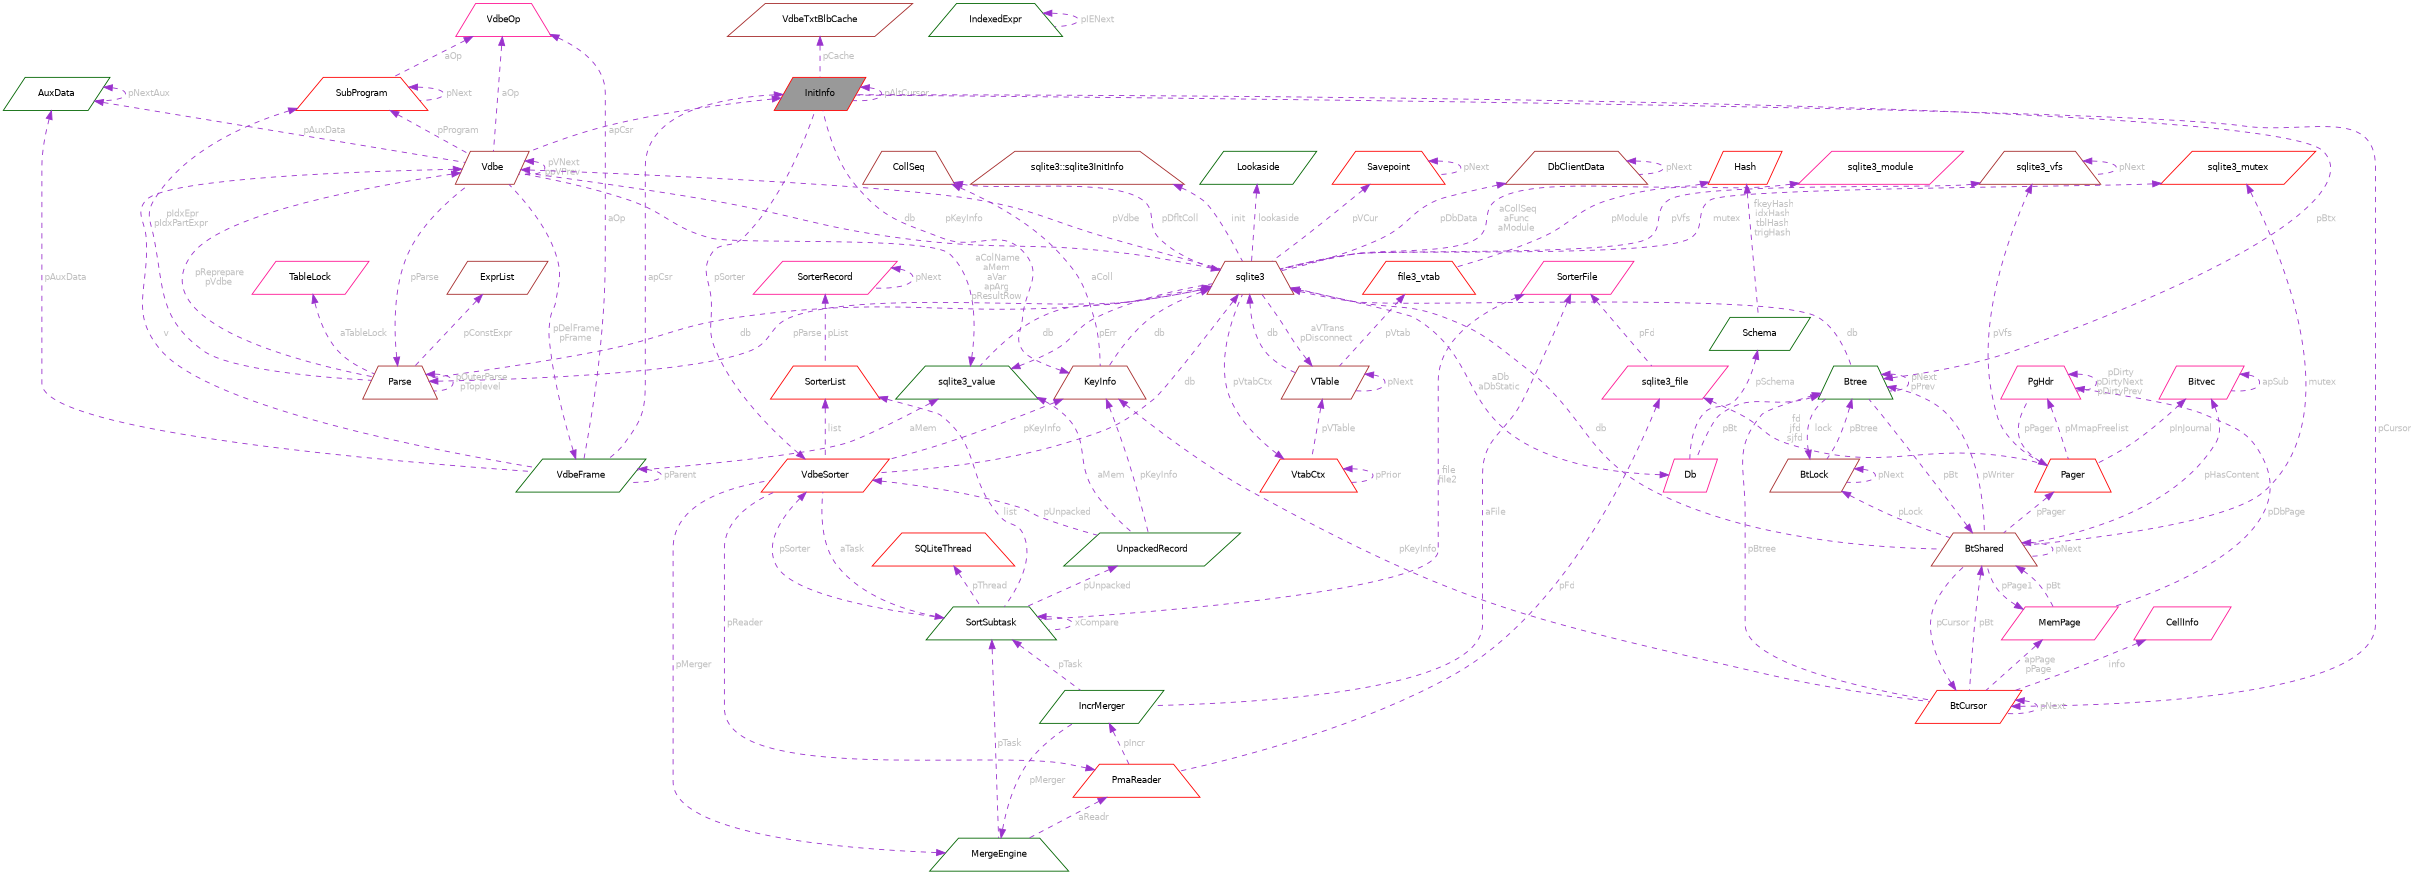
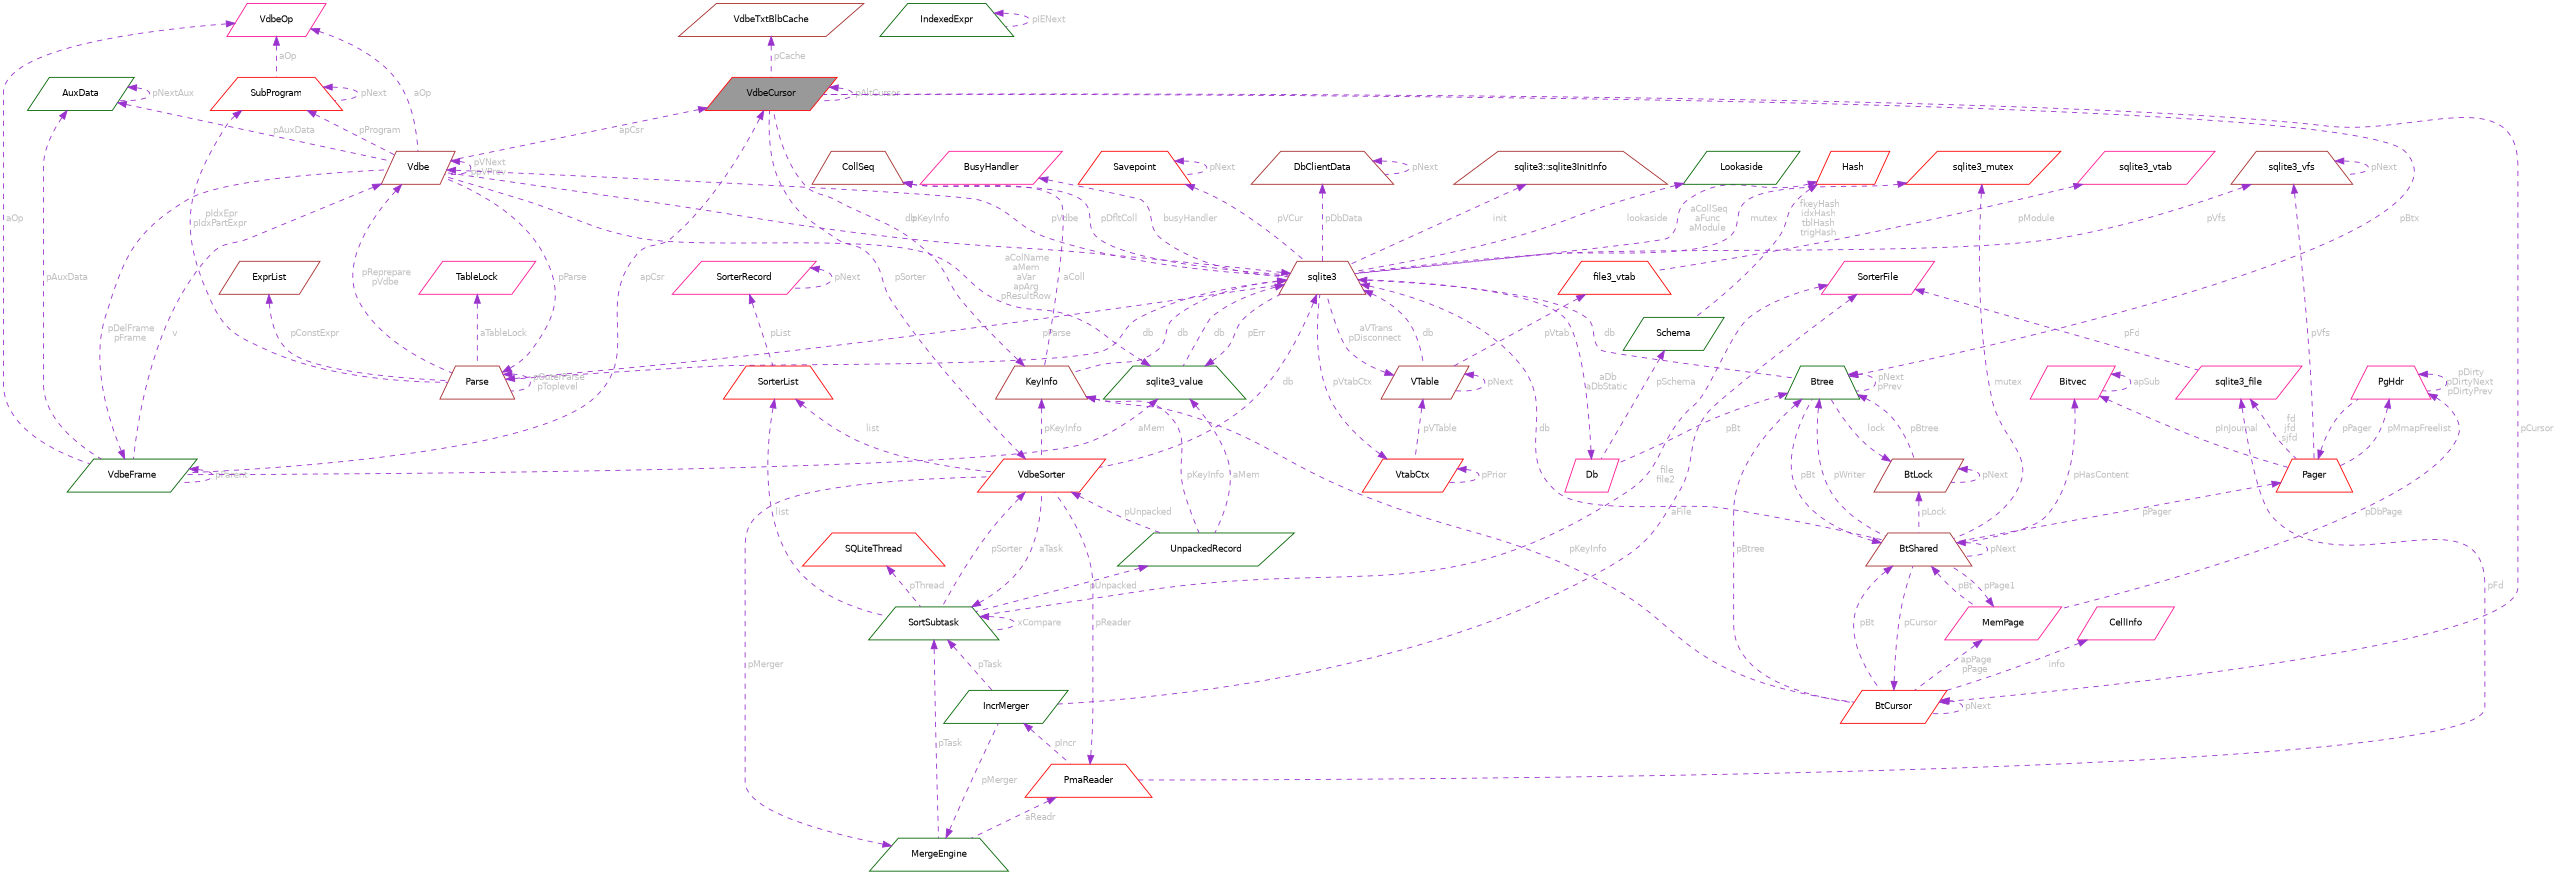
(504, 20) -> (276, 20)
(820, 94) -> (771, 94)
none -> (991, 168)
(1881, 168) -> (2146, 168)
(1309, 476) -> (1413, 476)
